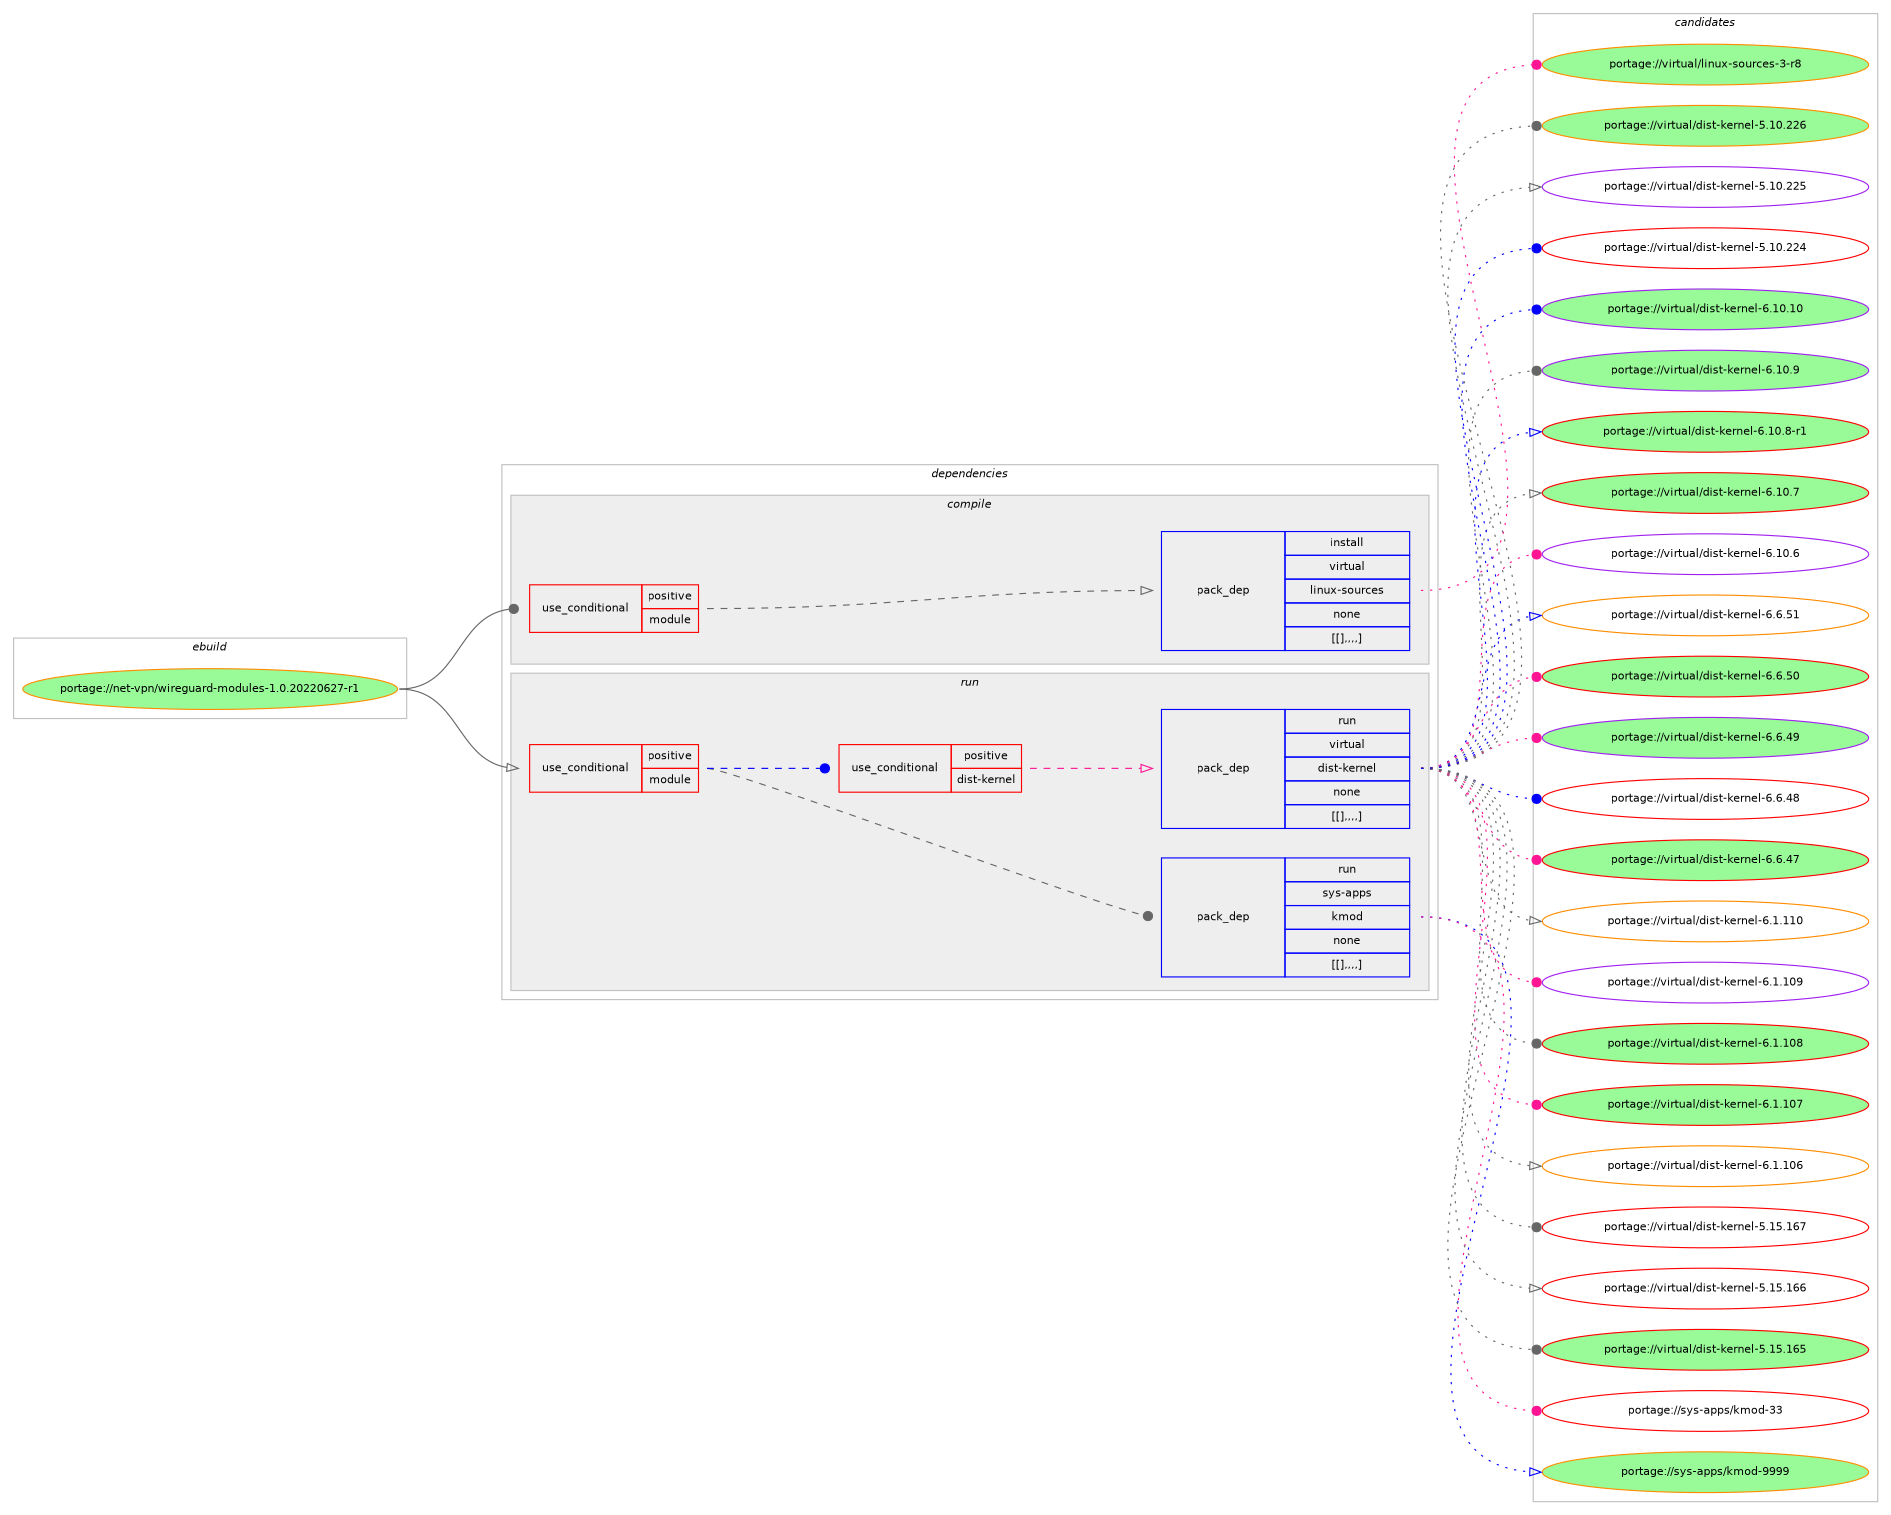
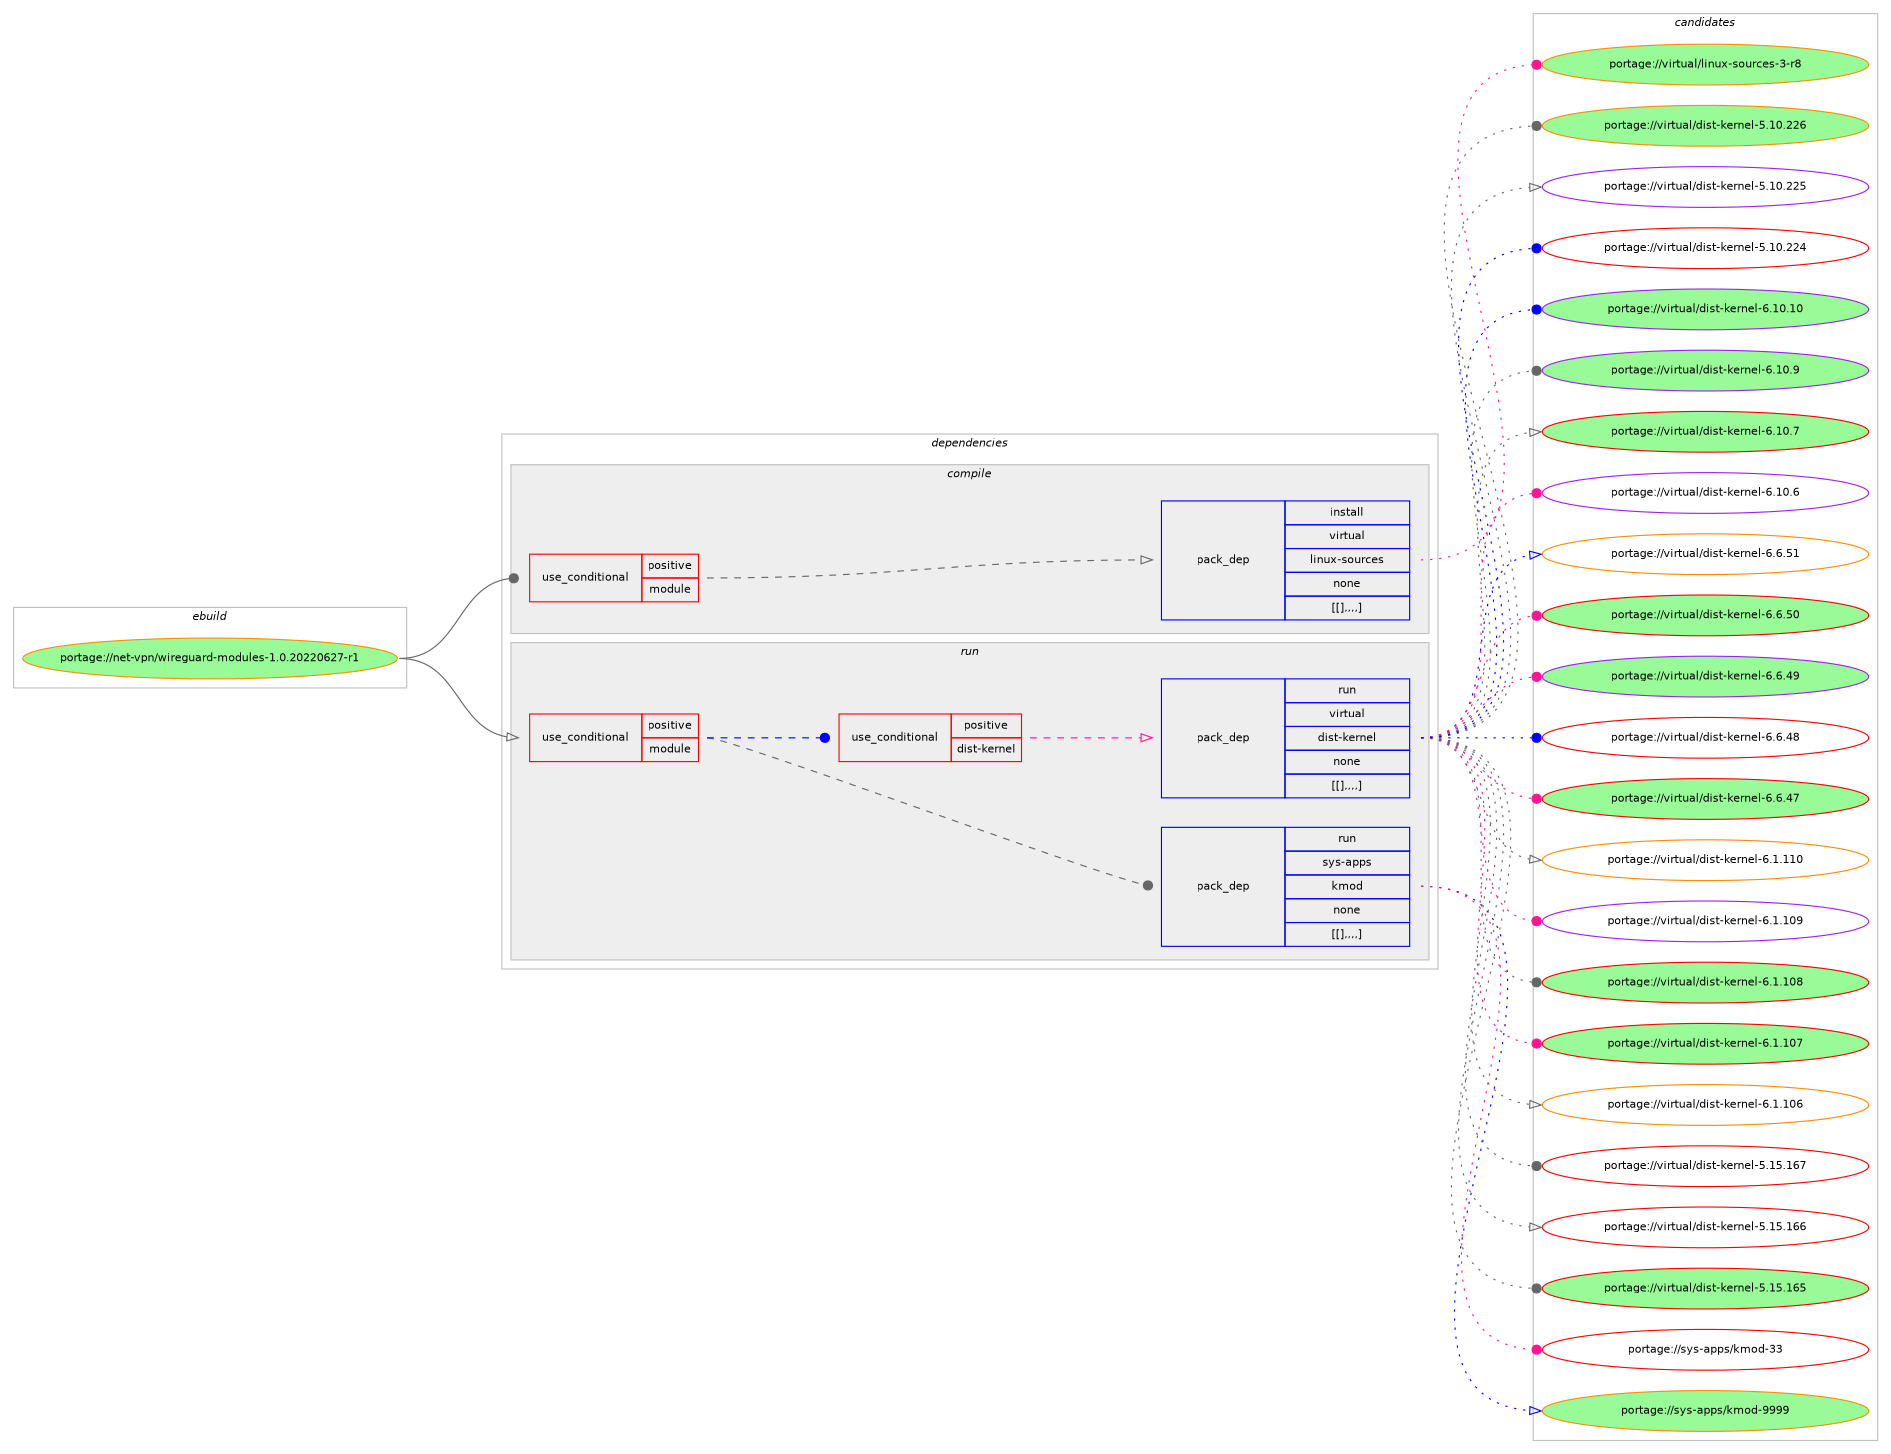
(1705, 432) -> none
